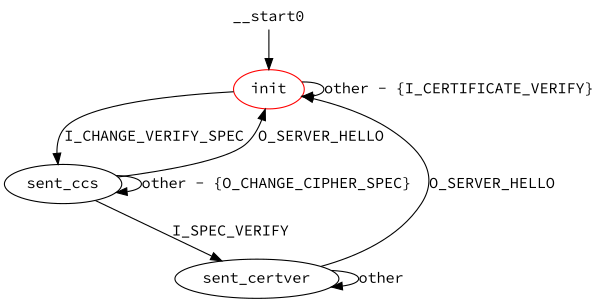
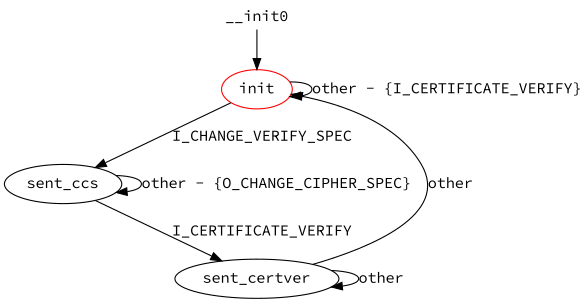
(269, 17) -> (257, 17)
(198, 163) -> none
(492, 184) -> (451, 184)
(231, 231) -> (262, 231)
